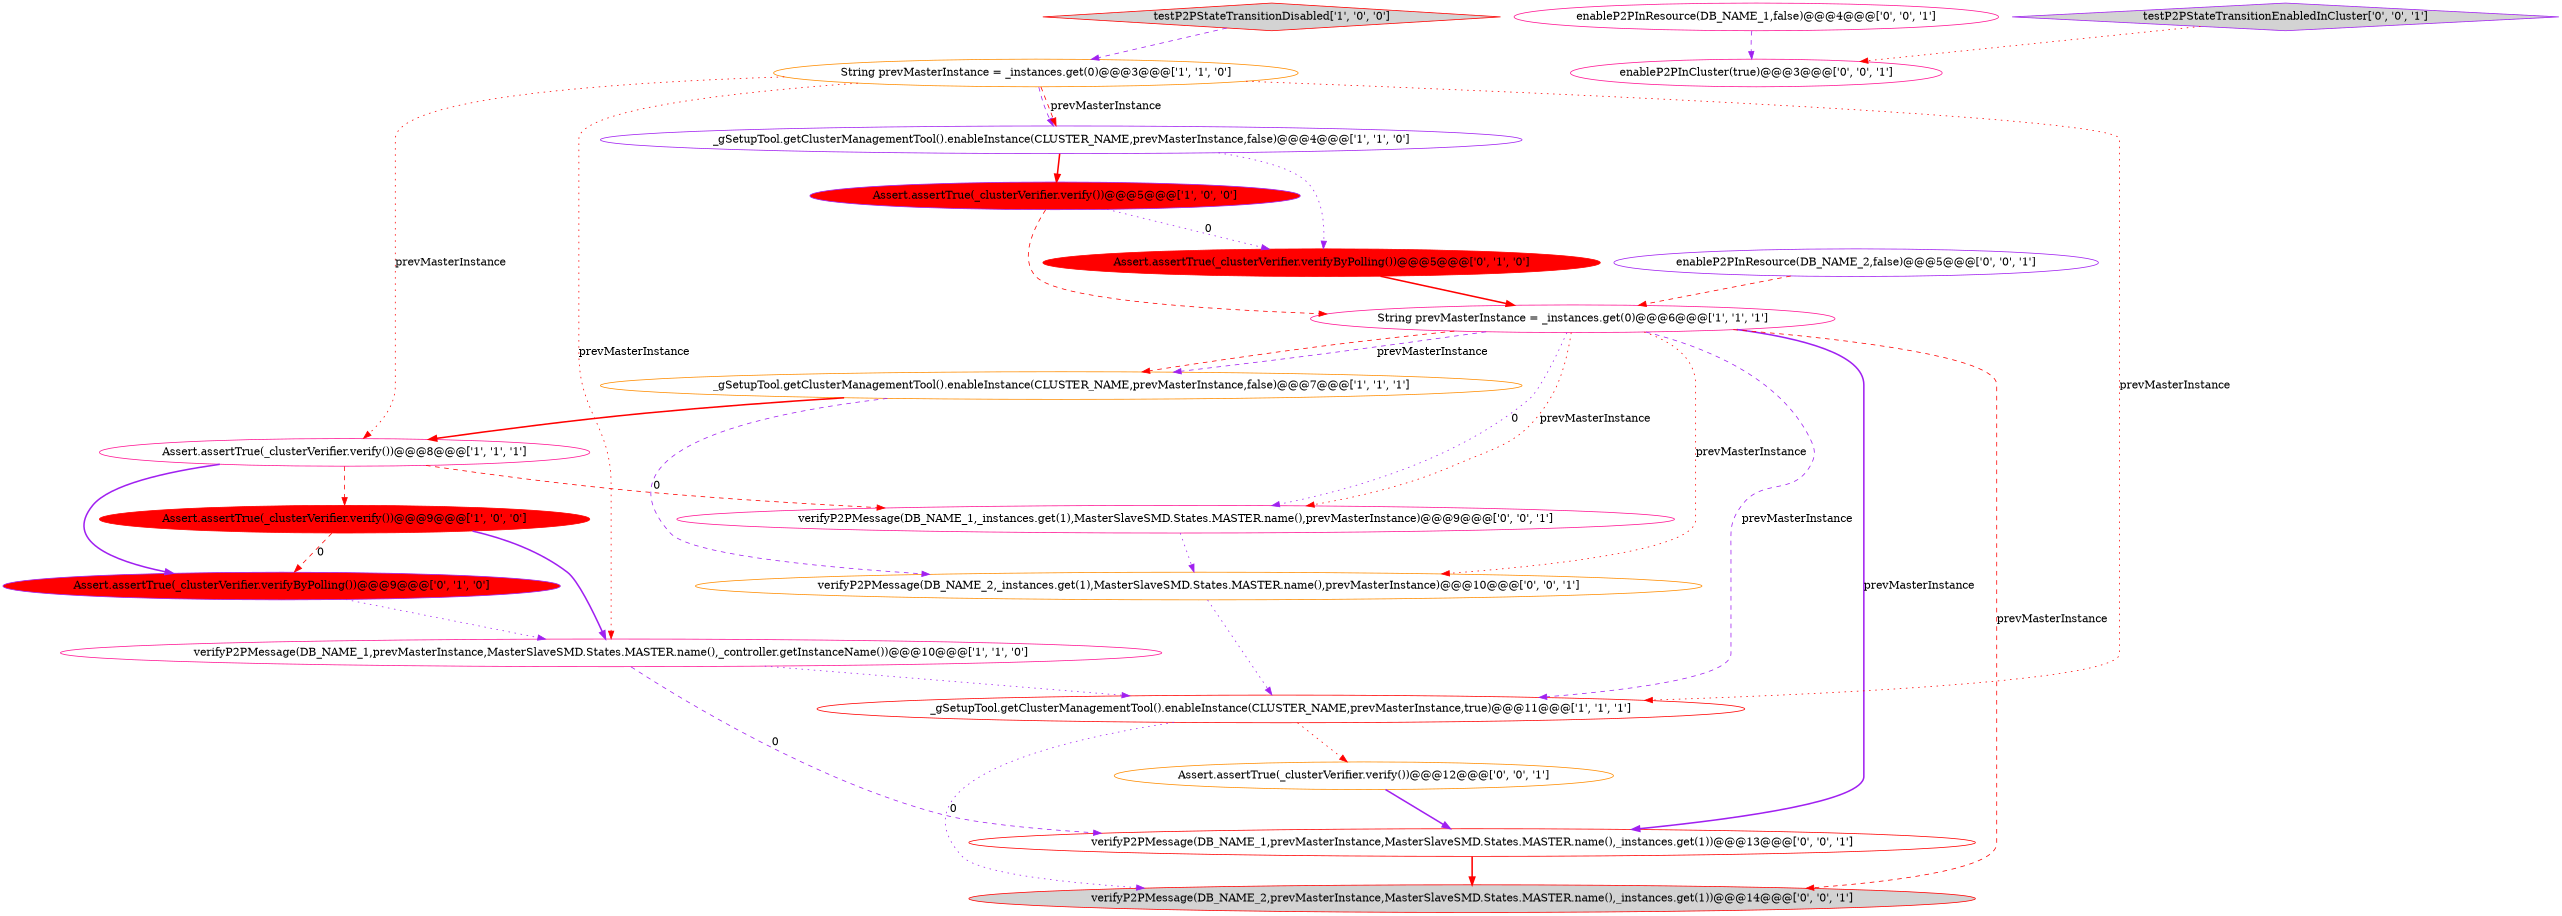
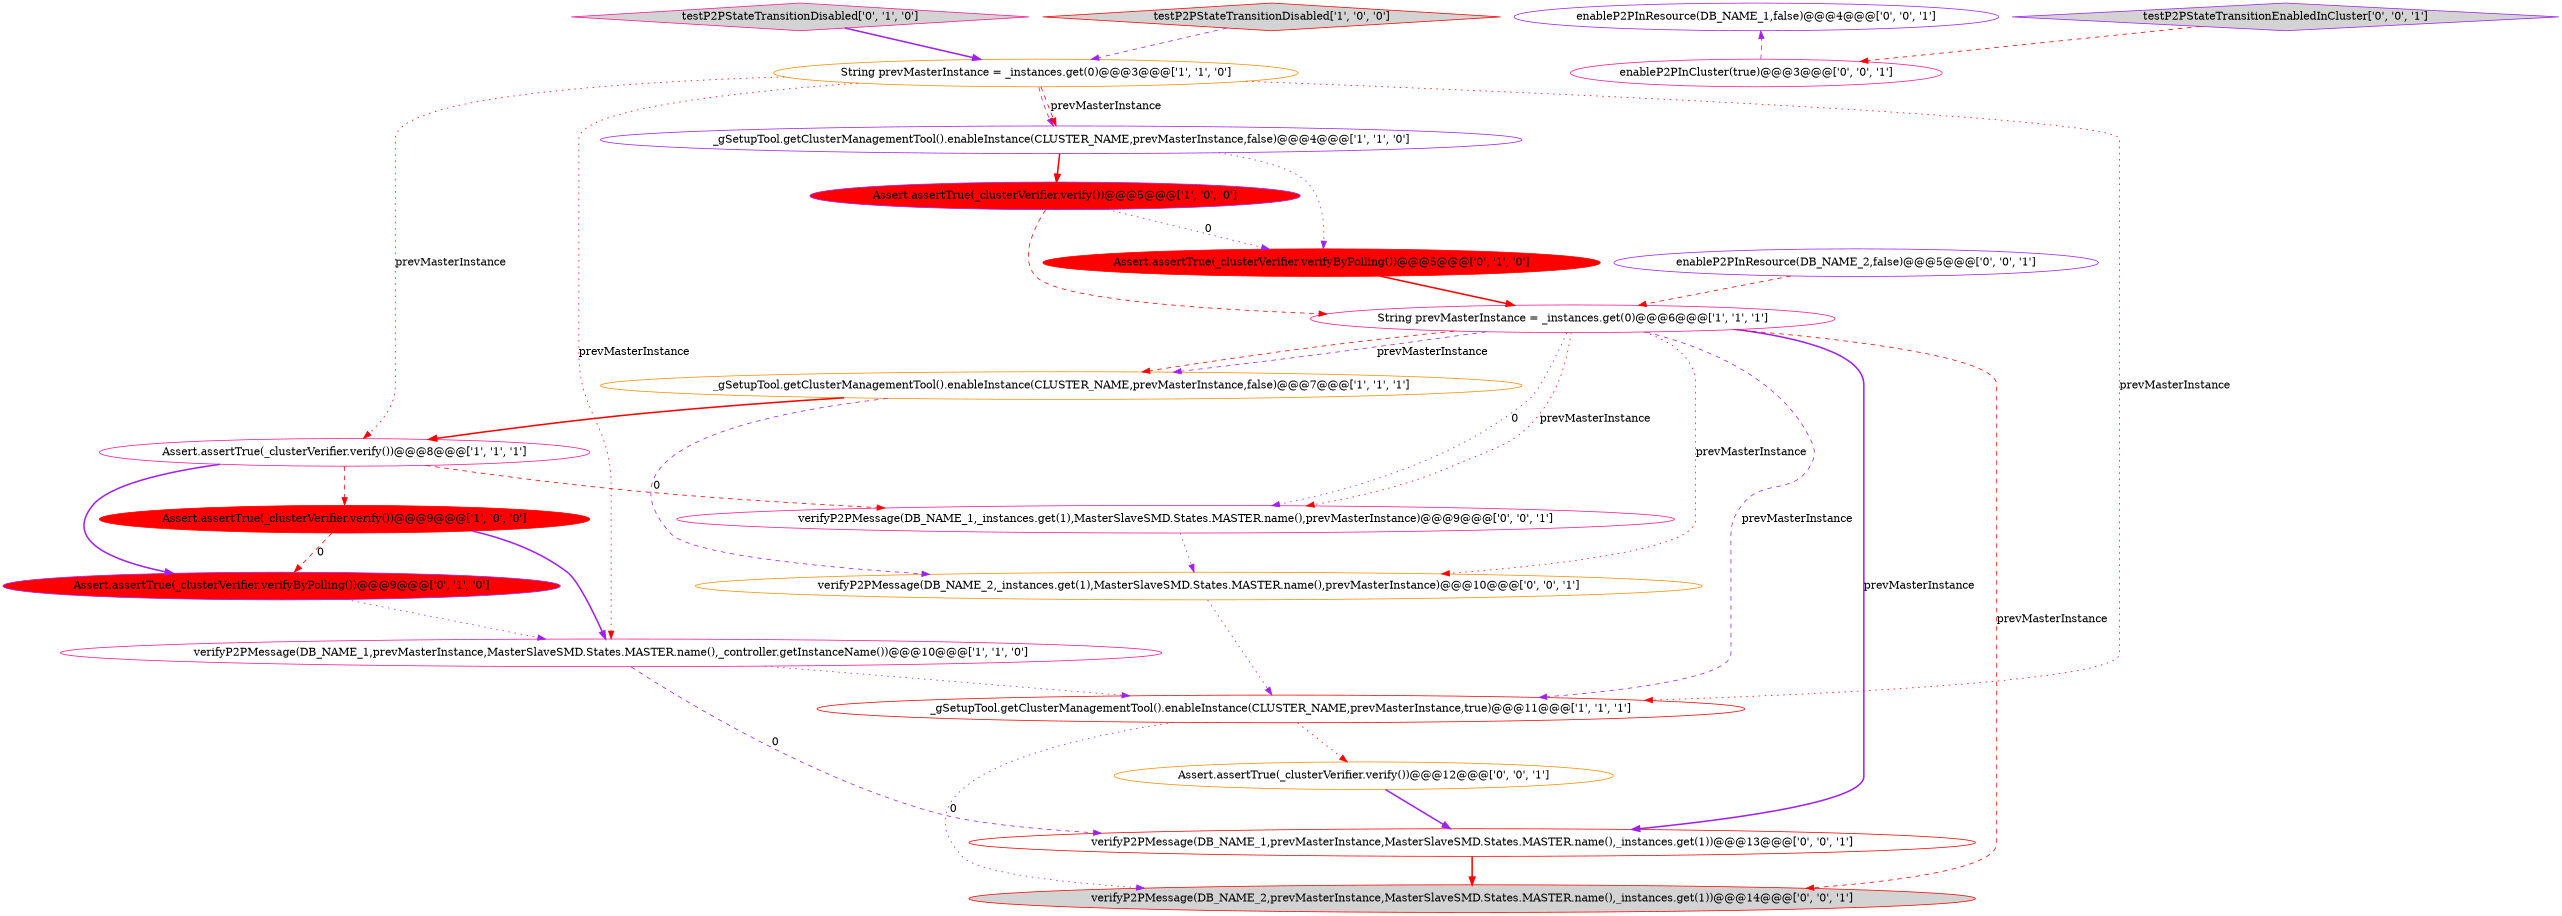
none -> (800, 17)
(1756, 17) -> (1756, 17)
(1751, 41) -> (1761, 49)
(2034, 44) -> (2034, 44)
